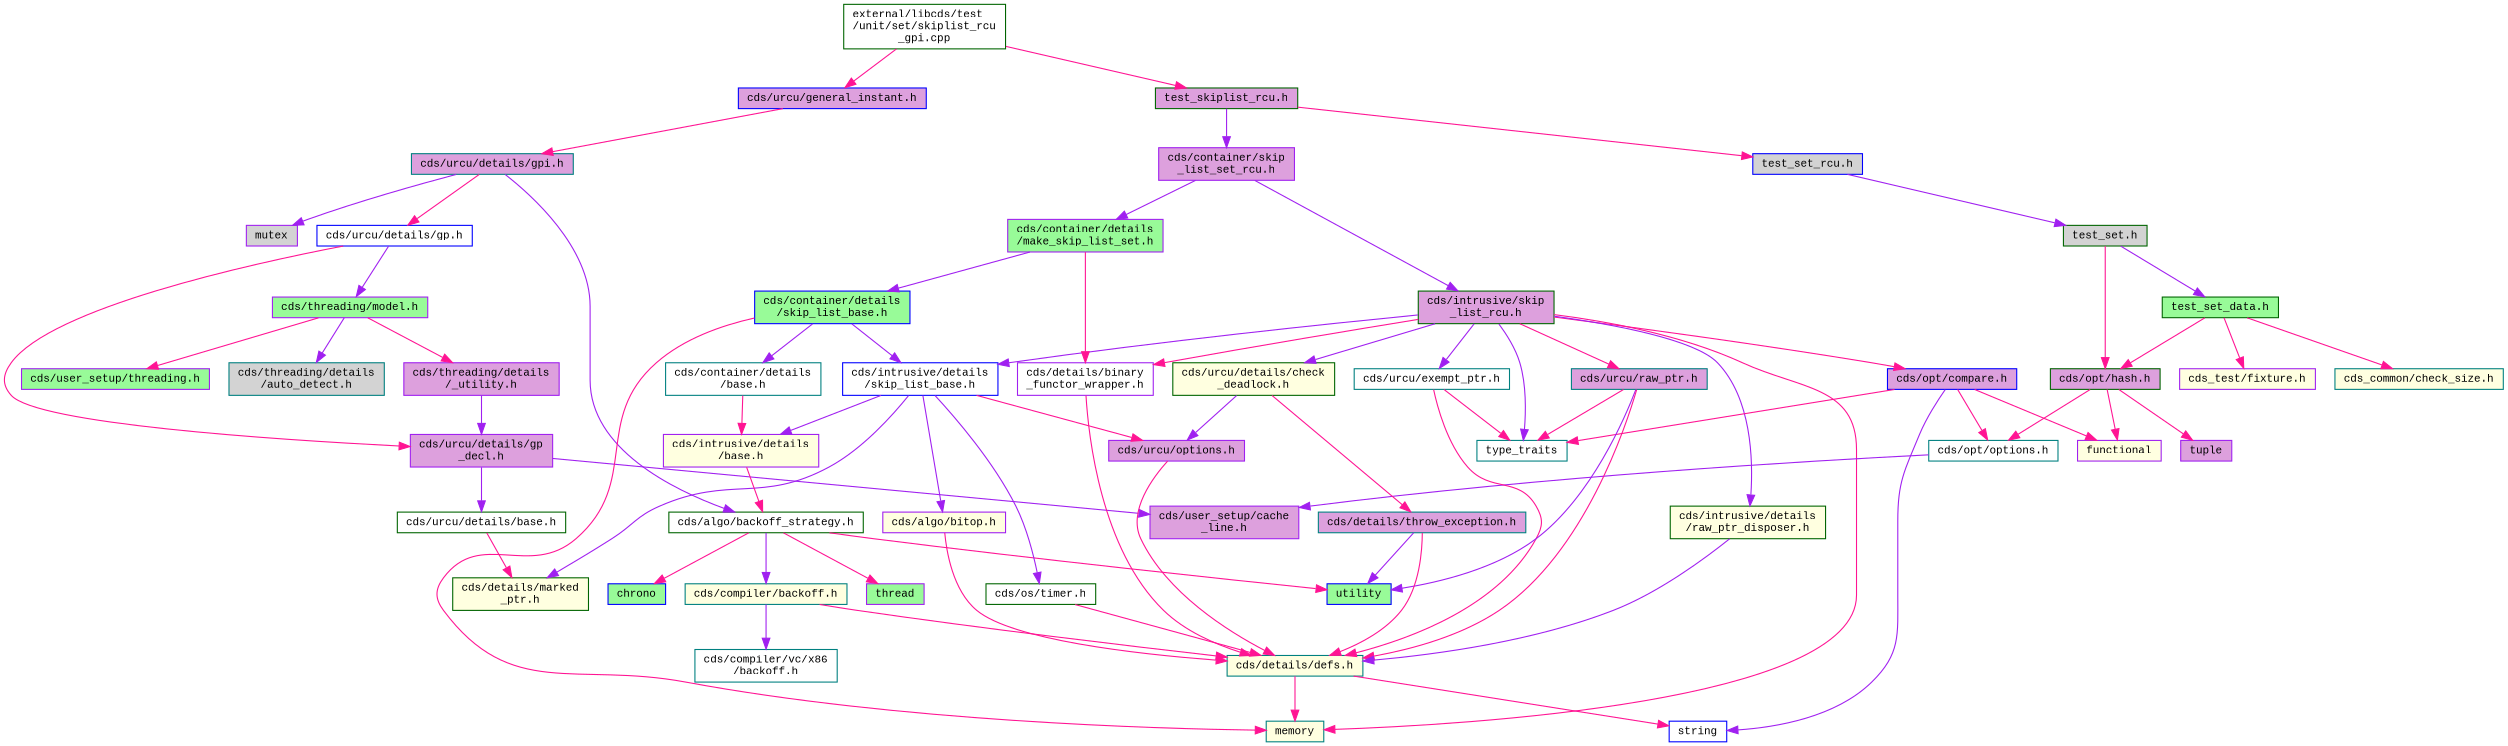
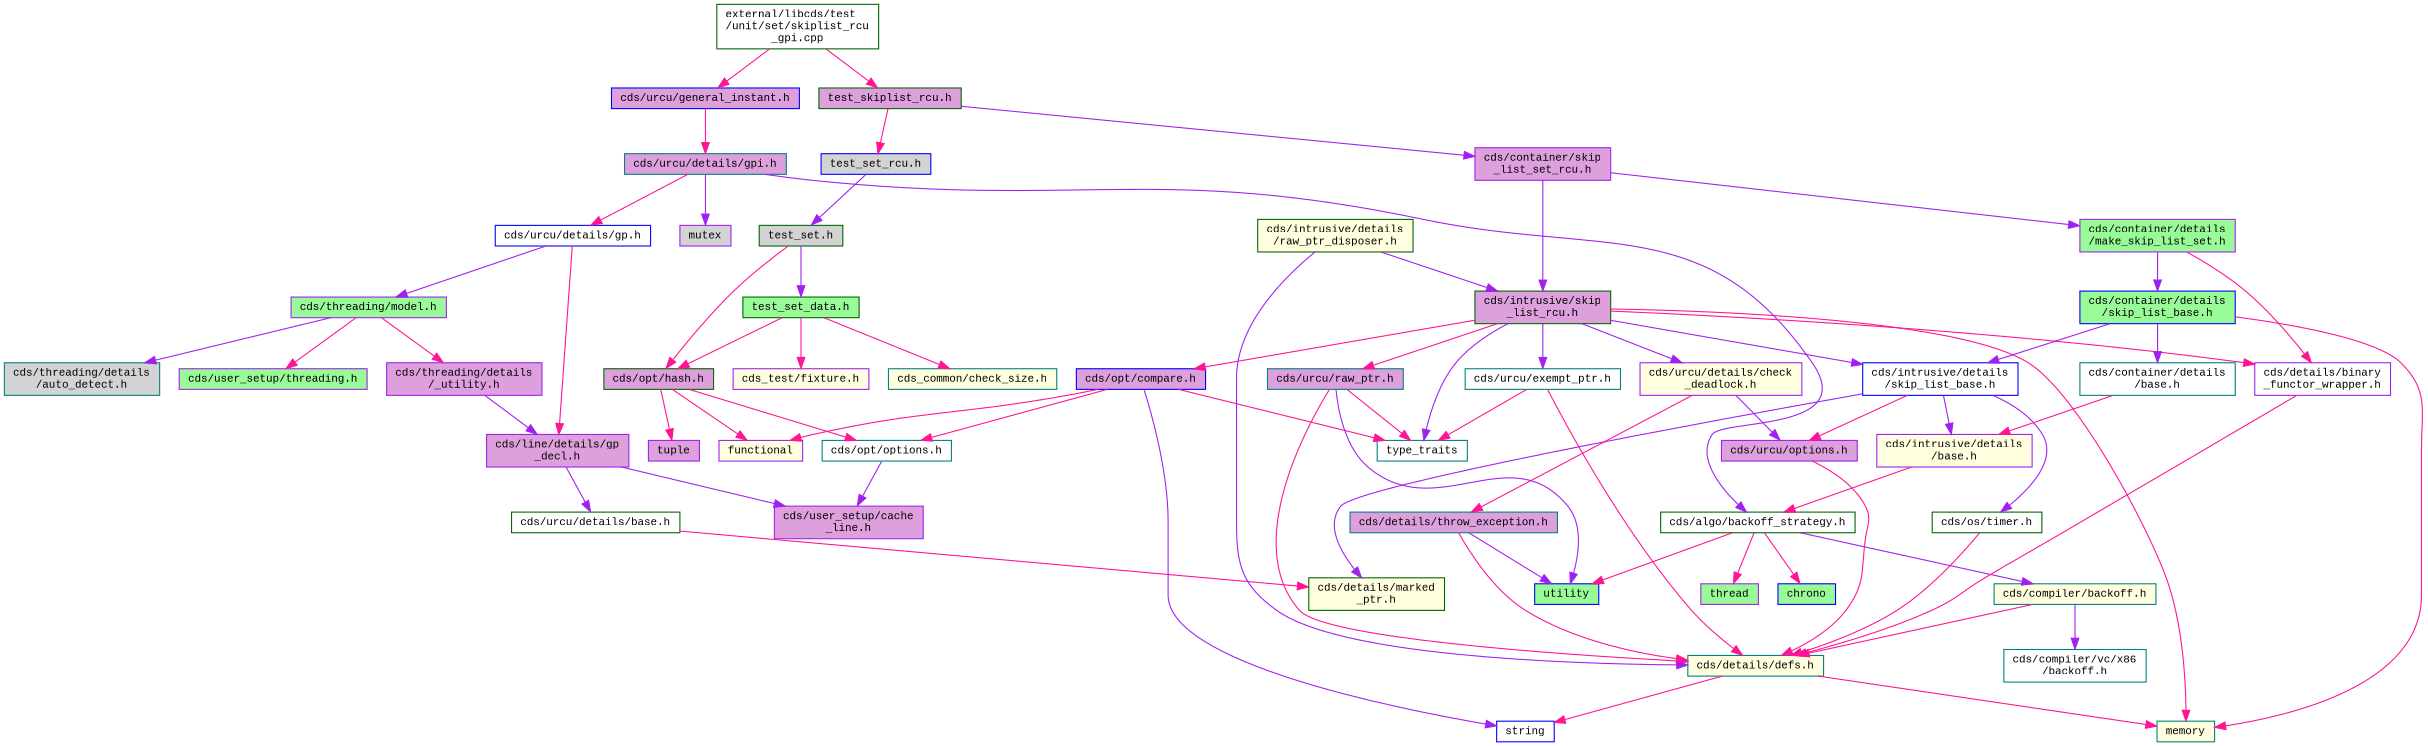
(1711, 358) -> (1434, 270)
(1254, 379) -> (1721, 379)
(481, 451) -> (558, 451)
(944, 522) -> none
